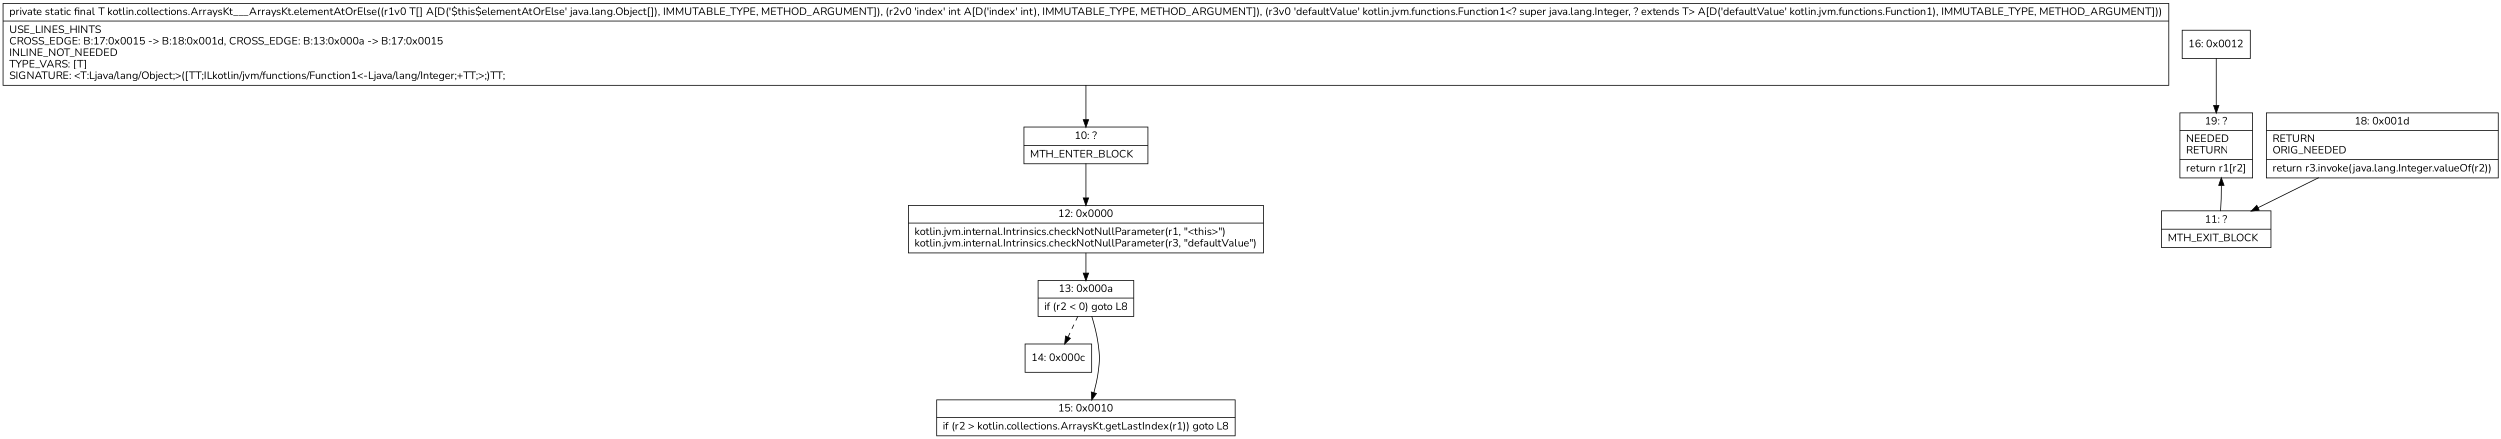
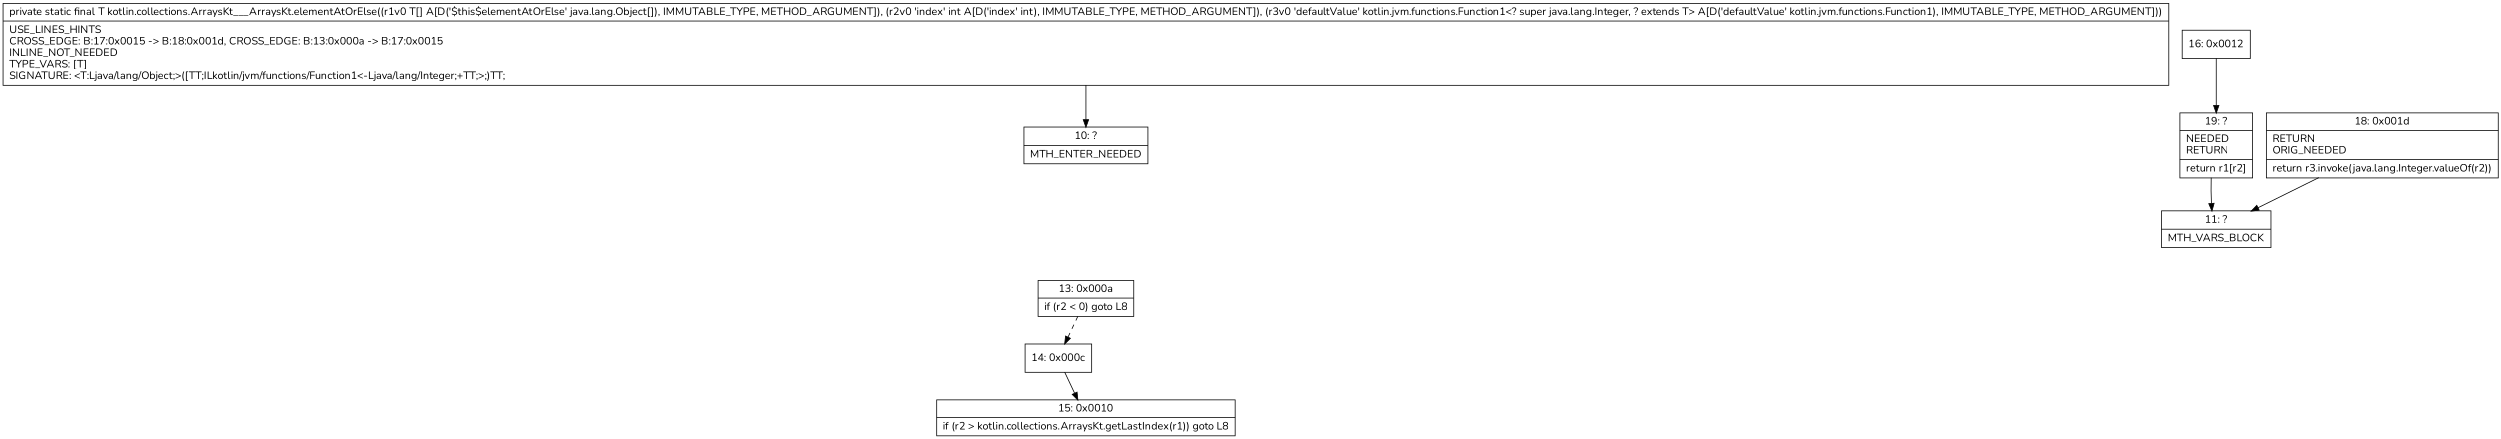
(1082, 154) -> (1086, 154)
(2221, 198) -> (2211, 191)
(1086, 229) -> none
(2213, 238) -> (2216, 238)
(1099, 354) -> (1070, 383)
